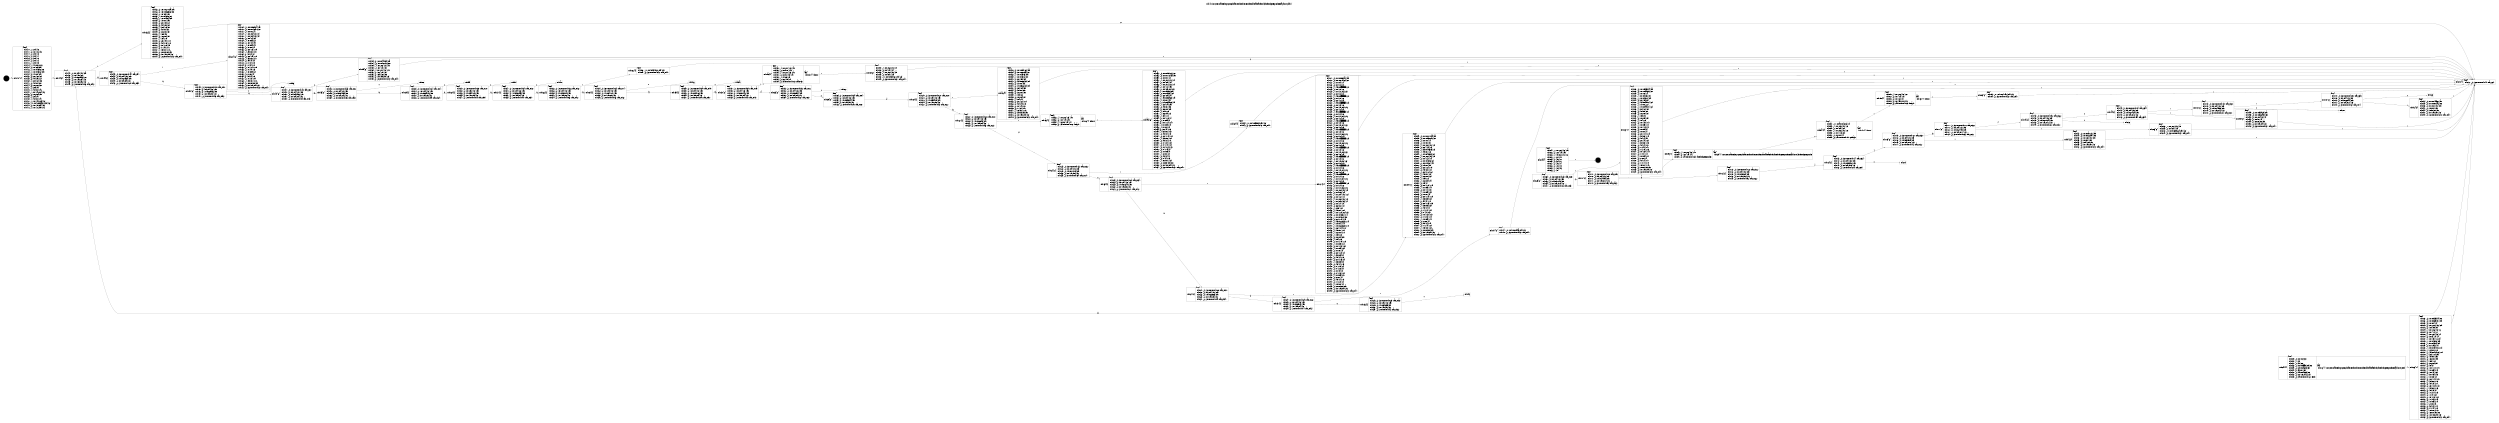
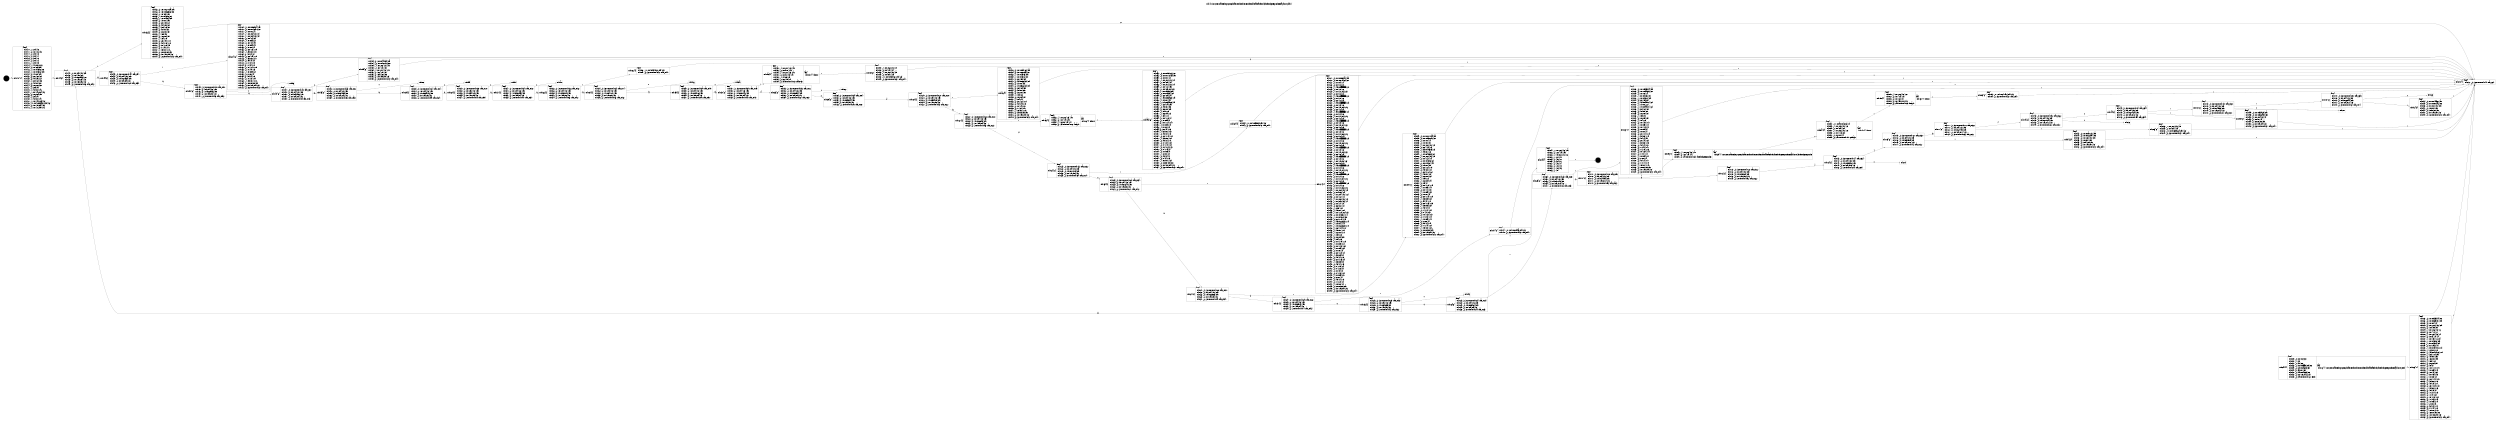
none -> (1467, 305)
